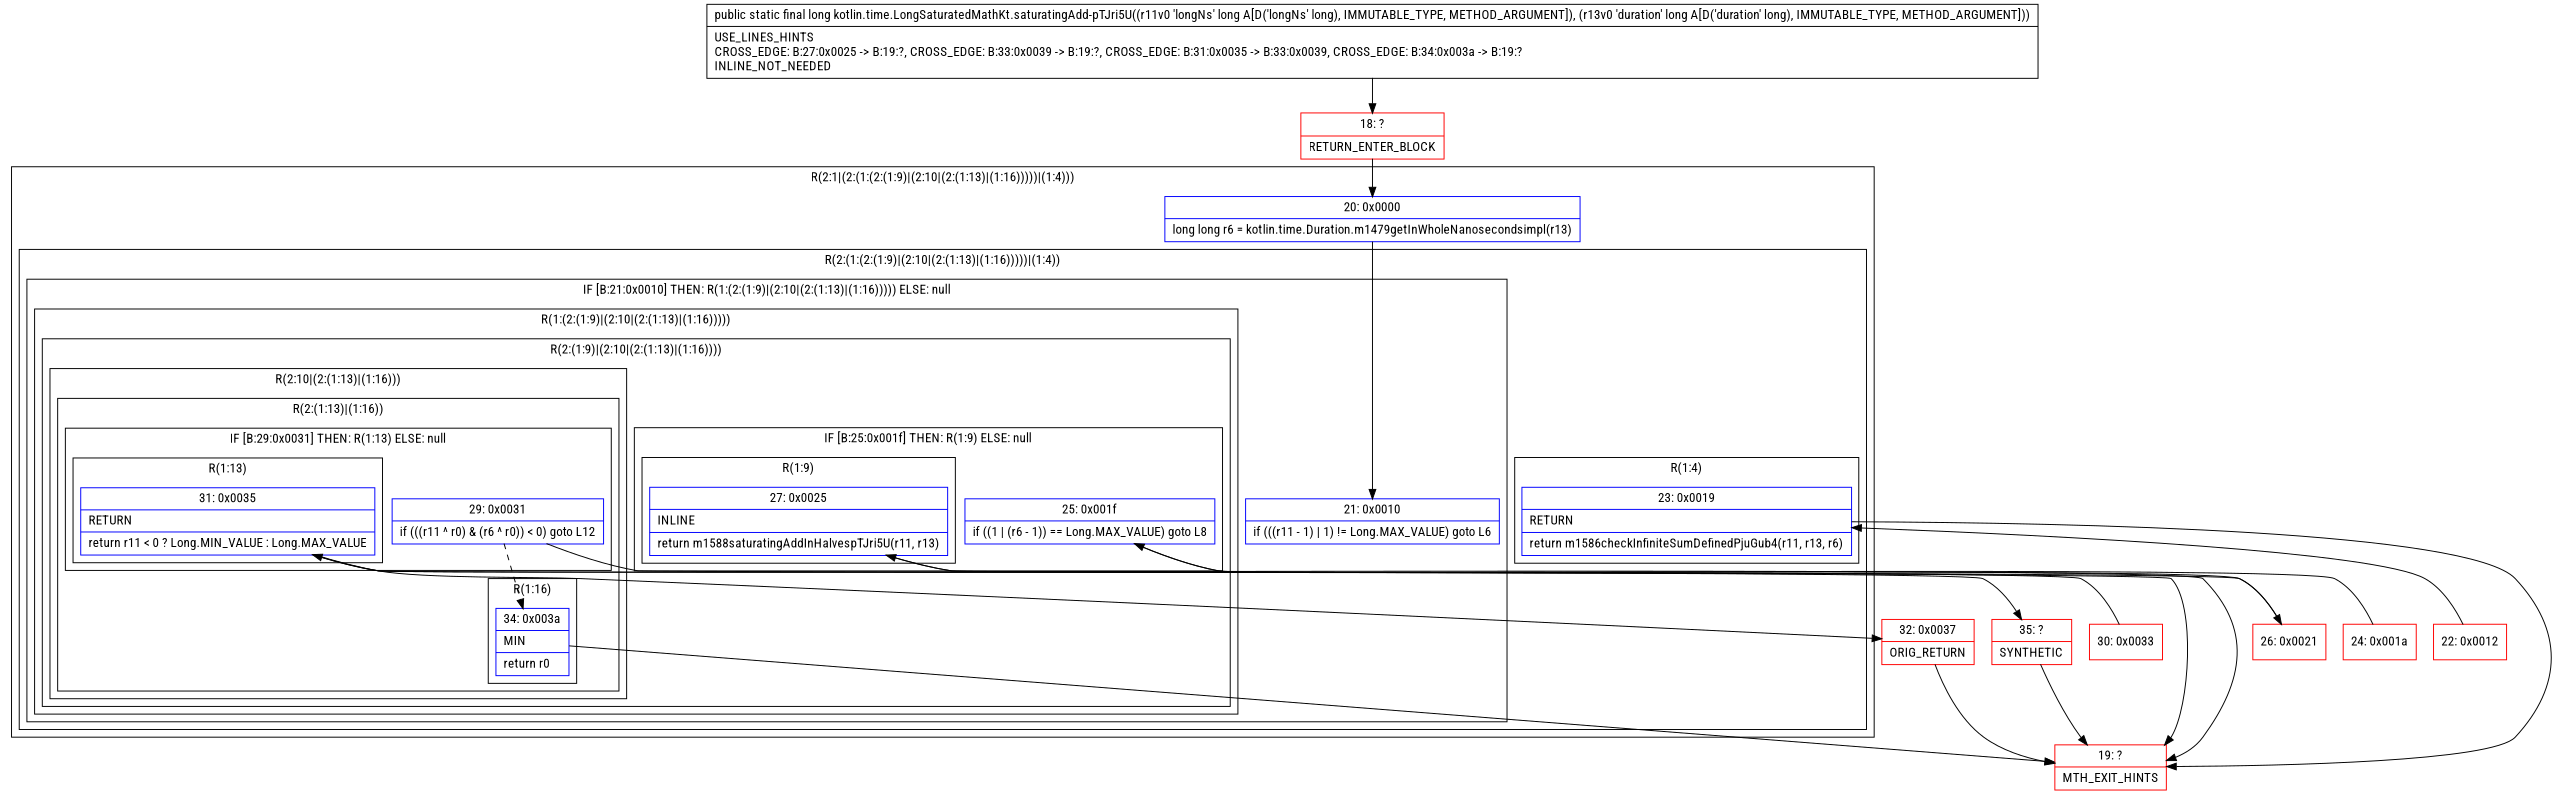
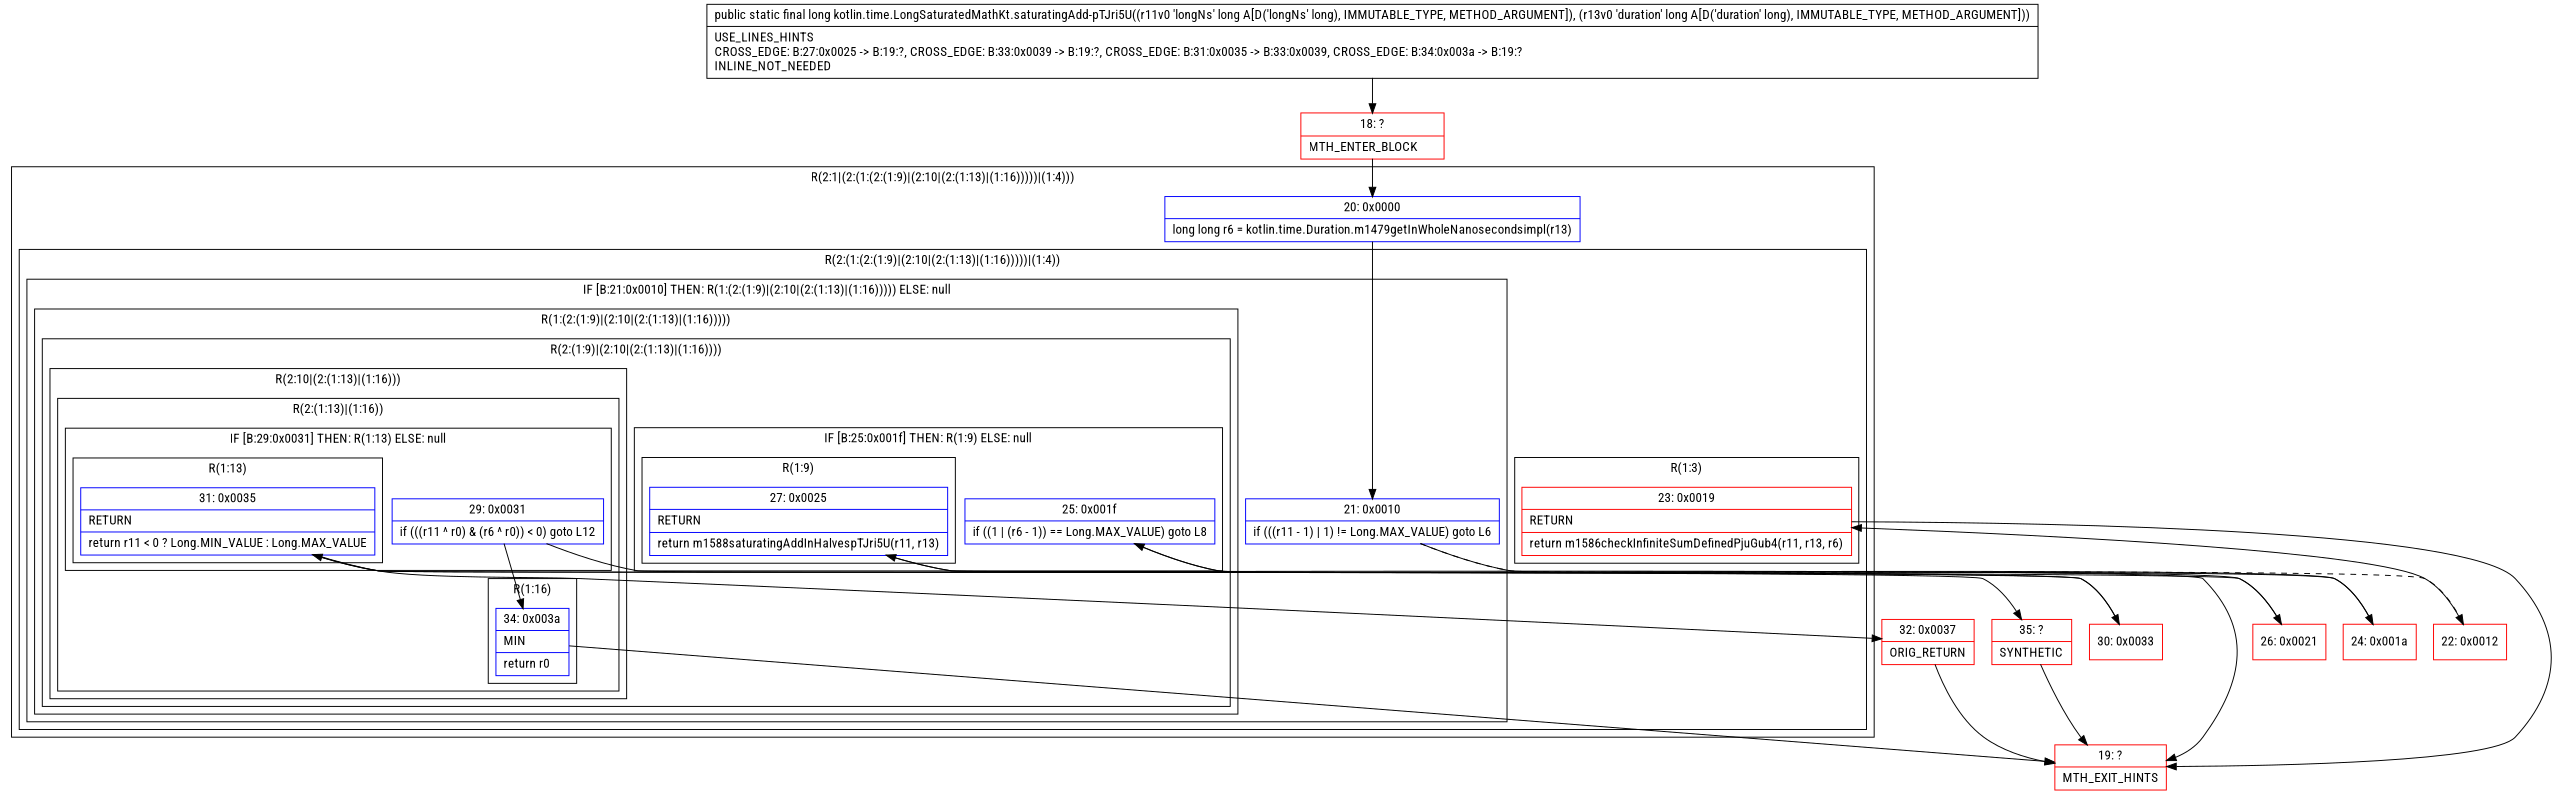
(1372, 147) -> (1363, 147)
(1687, 469) -> (1687, 469)
(677, 520) -> (680, 520)
(1687, 521) -> (1687, 521)
(510, 565) -> (510, 565)
none -> (1901, 572)
none -> (1946, 572)
(1439, 573) -> (1337, 573)
